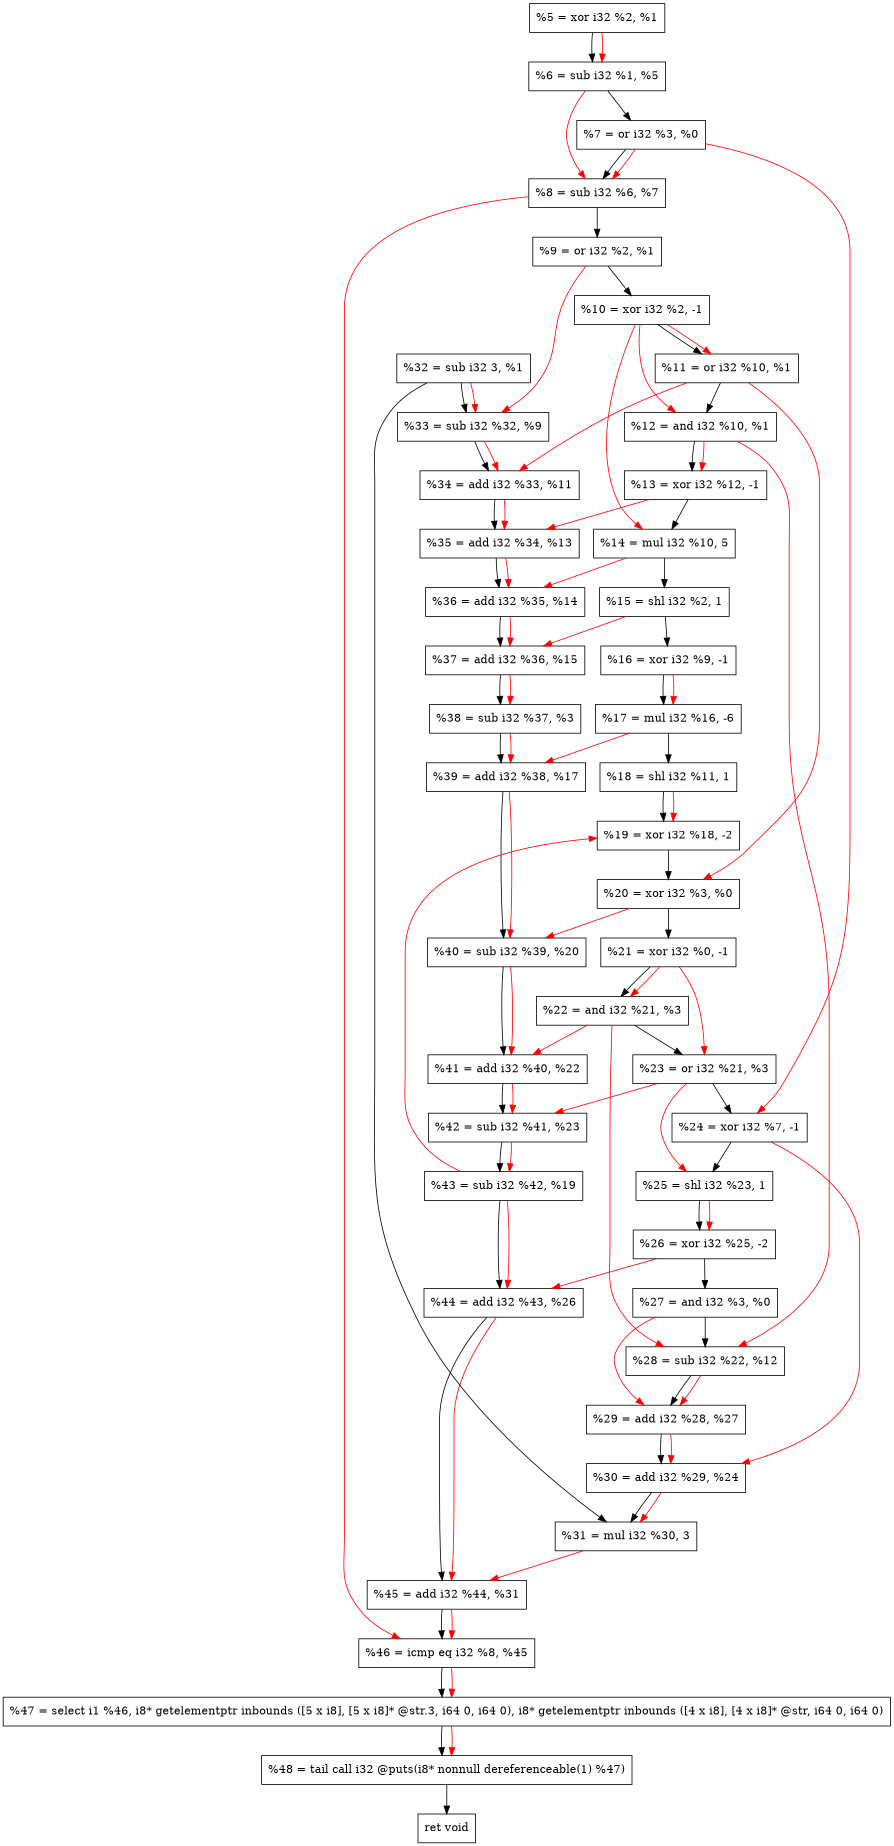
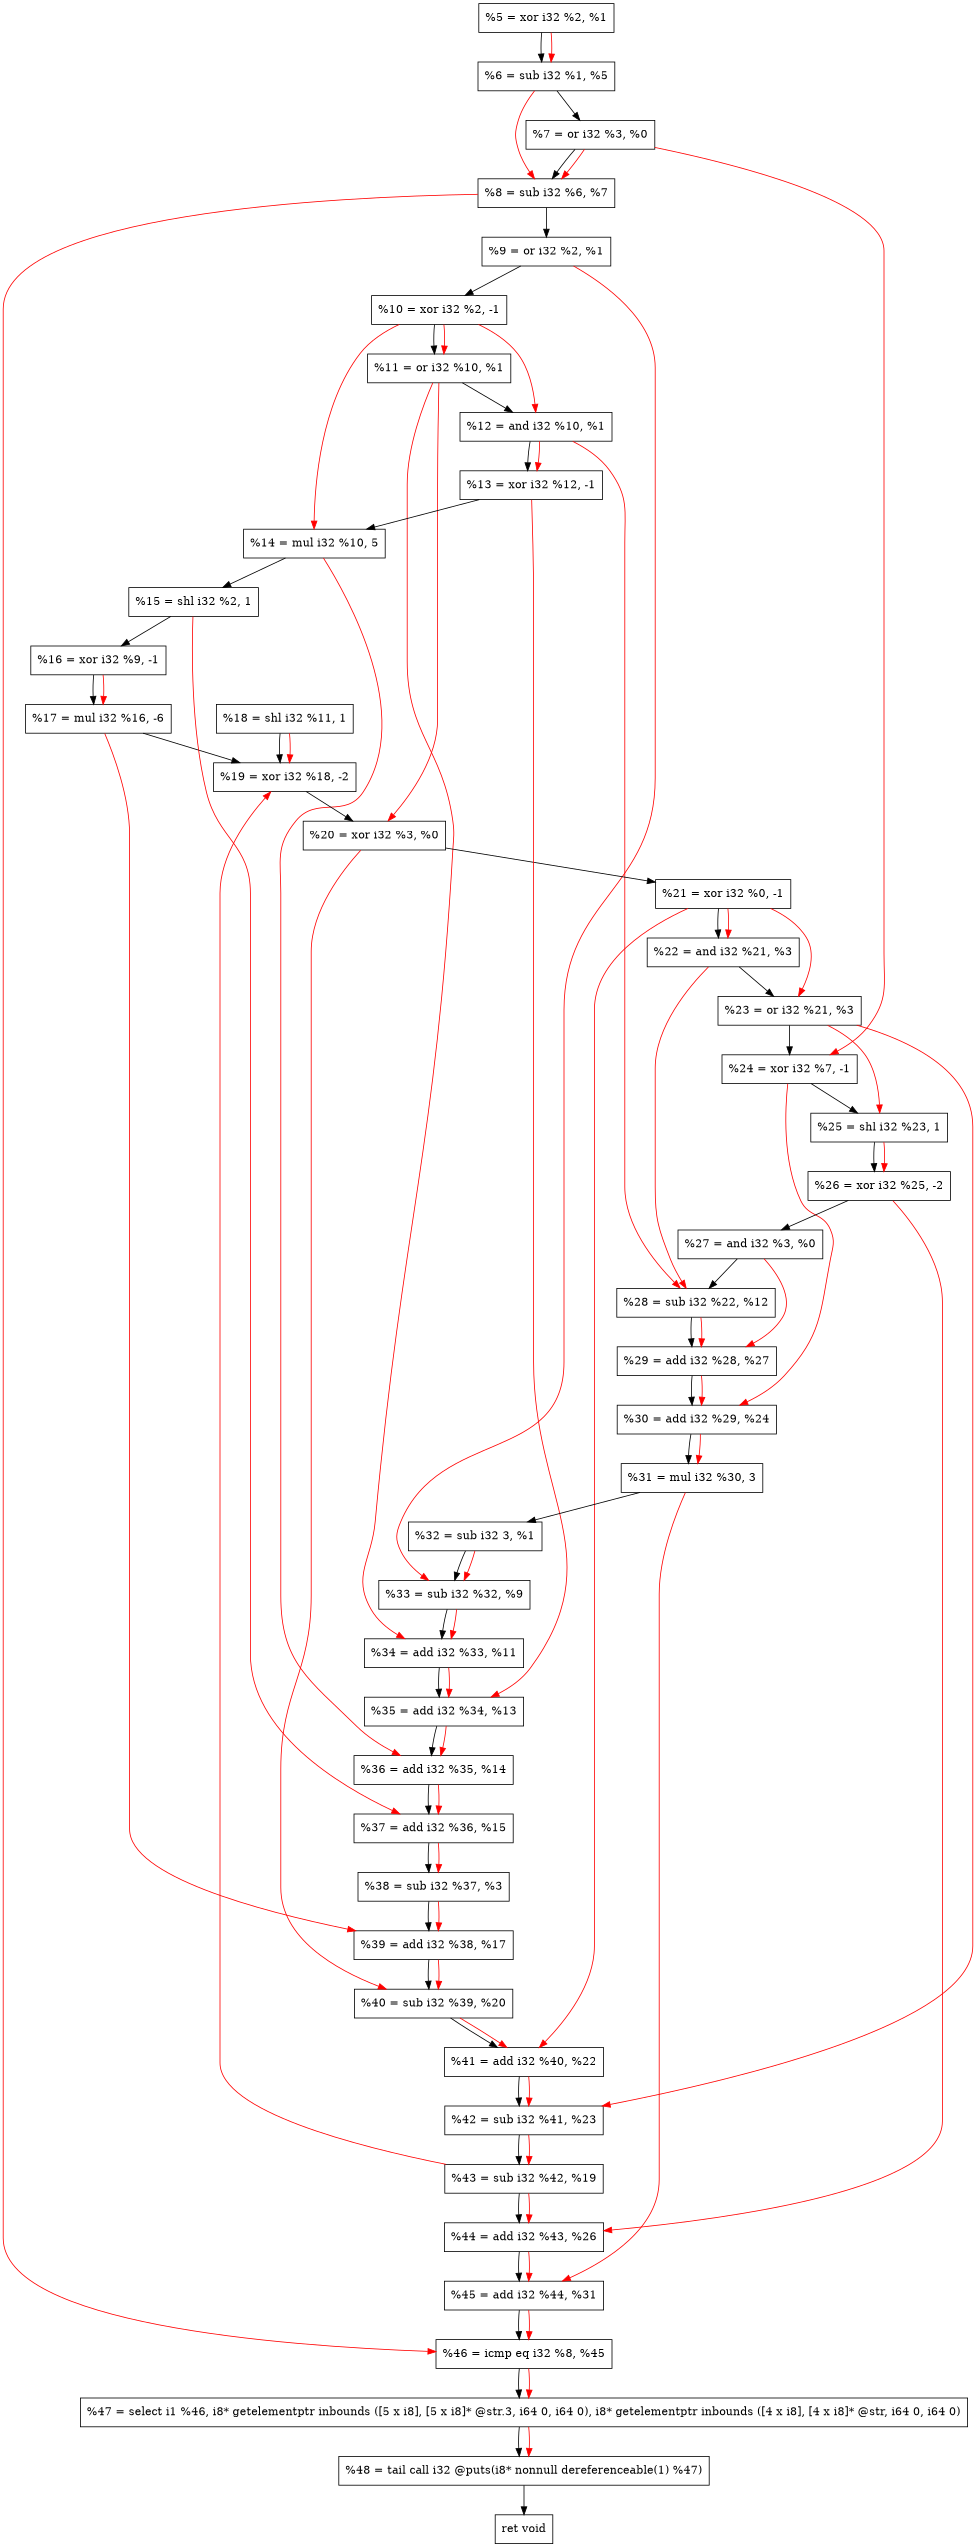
(668, 744) -> (188, 747)
(375, 979) -> (588, 1506)
(564, 1038) -> (594, 1460)
